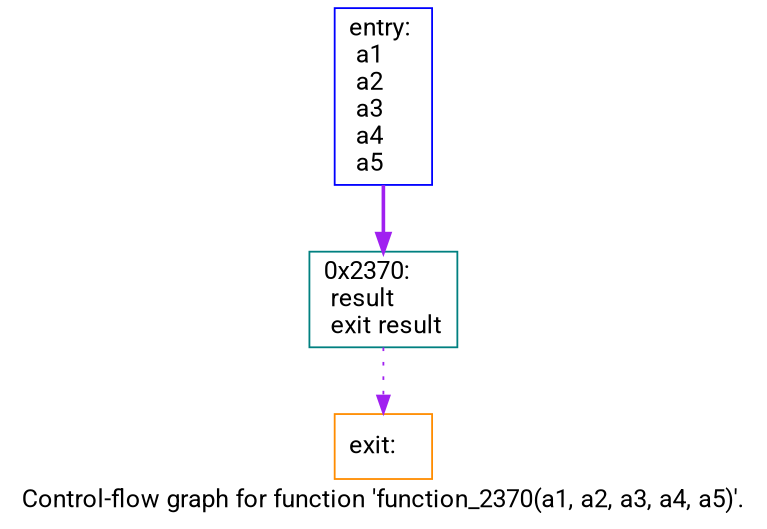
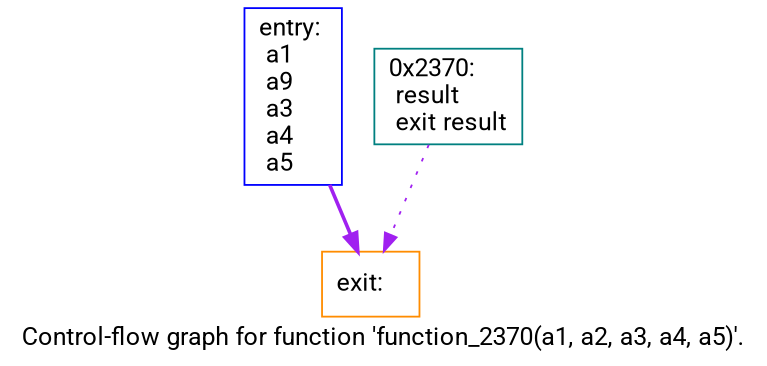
(366, 82) -> (276, 82)
(383, 209) -> (340, 210)
